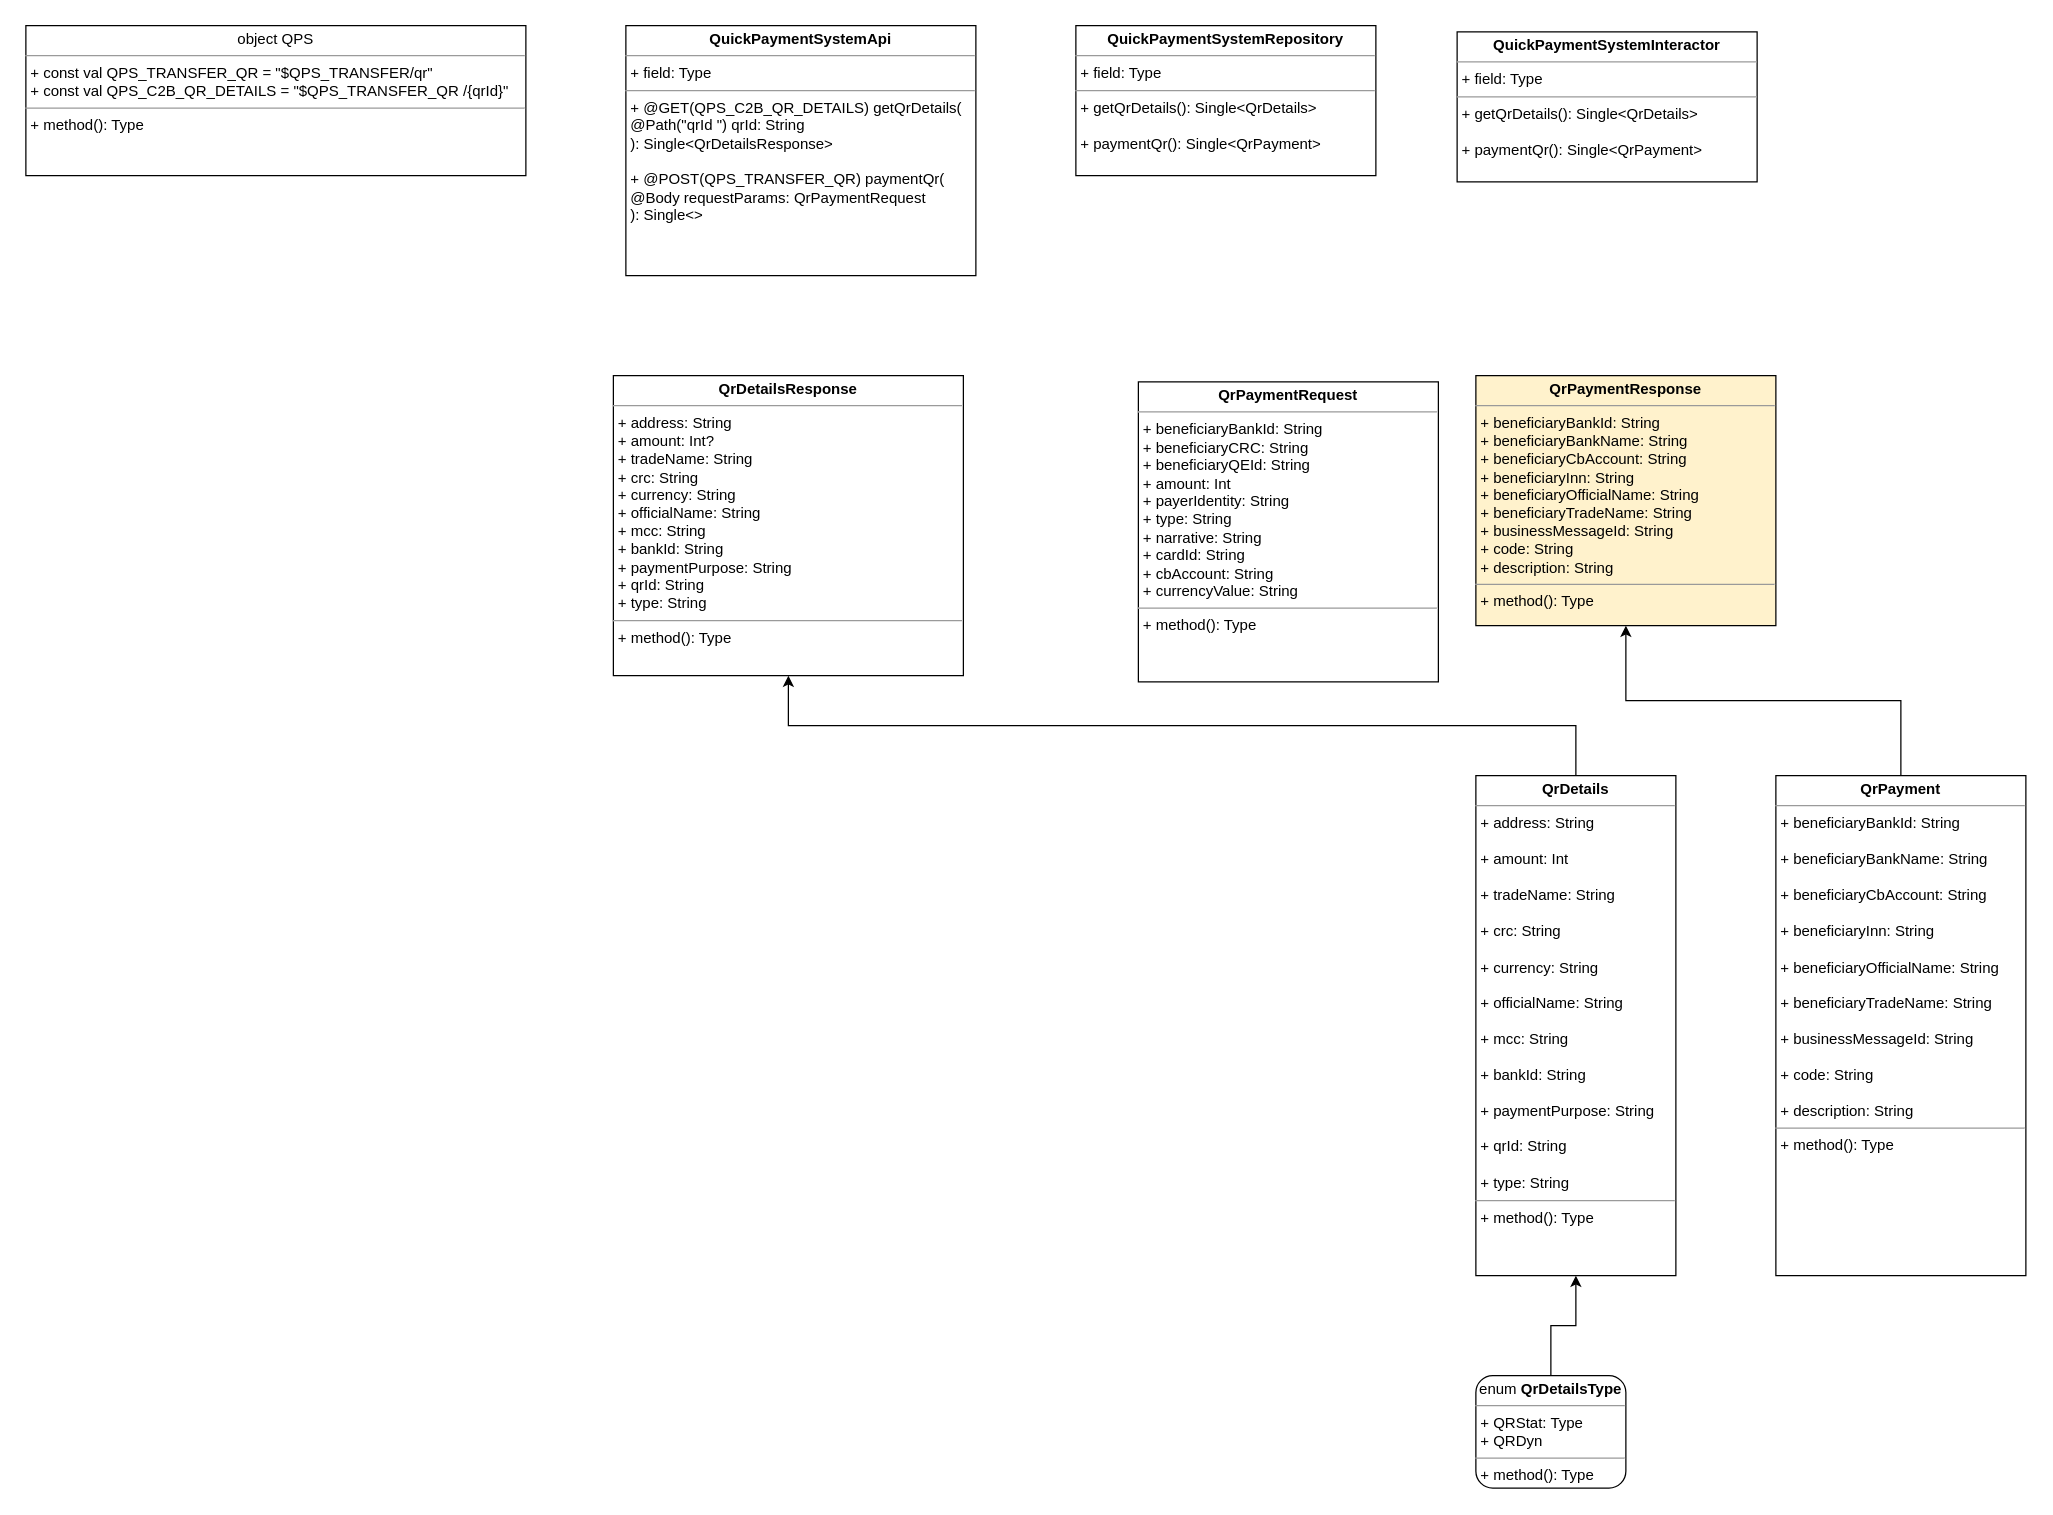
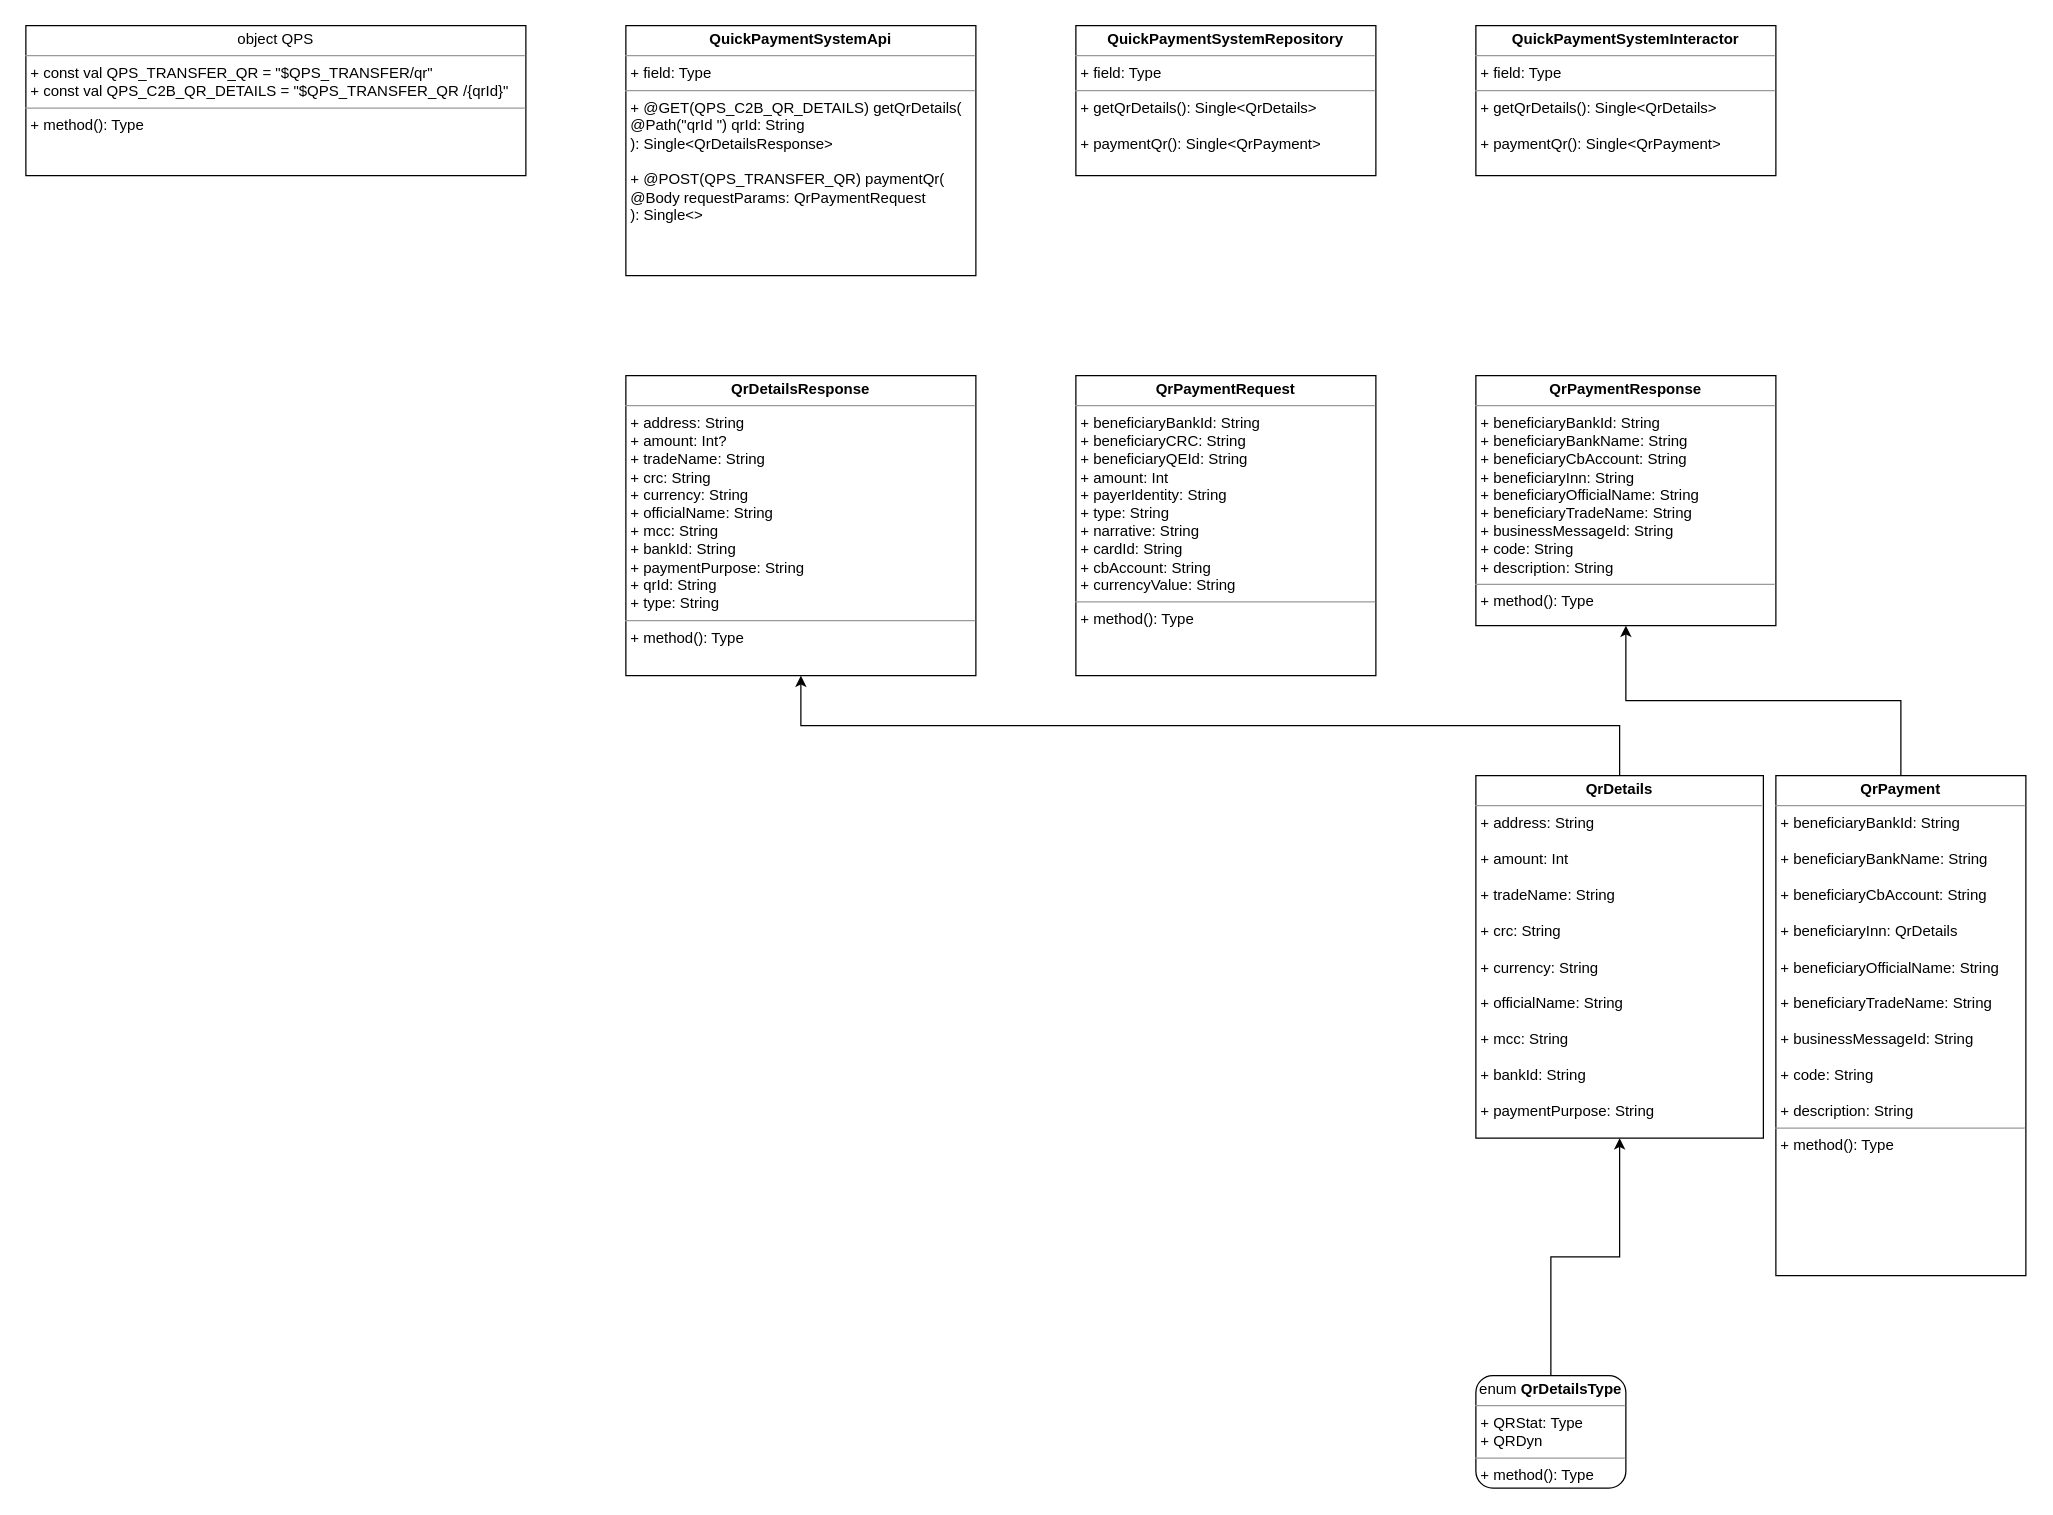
(1607, 107) -> (1626, 101)
(1626, 501) -> (1626, 501)
(788, 526) -> (801, 526)
(1288, 532) -> (1226, 526)
(1897, 875) -> (1897, 875)
(1576, 1026) -> (1619, 957)
